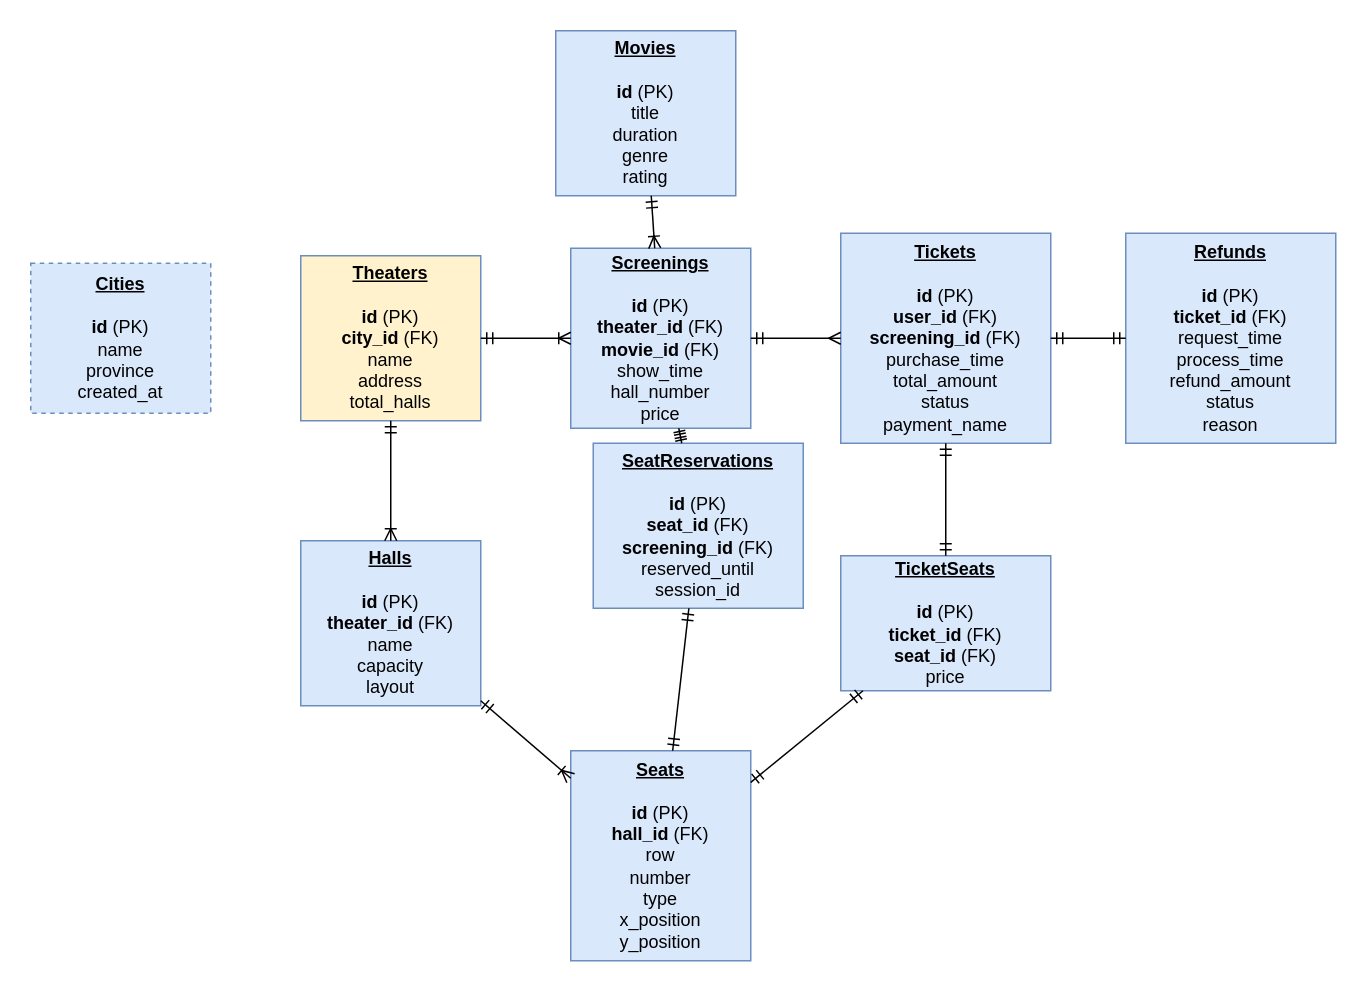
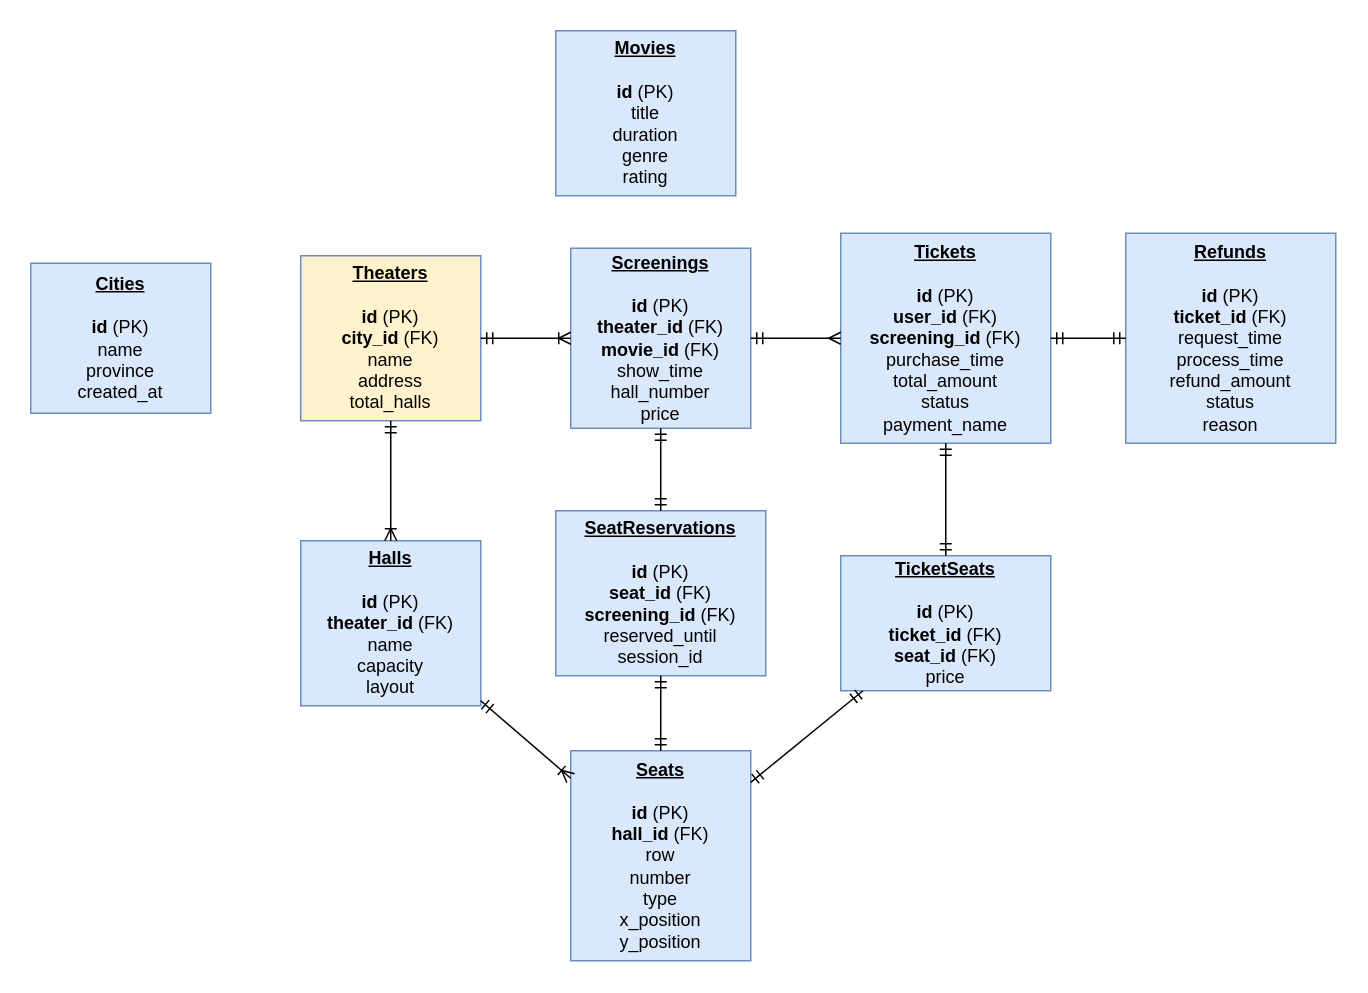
(653, 222) -> none
(121, 338) -> (121, 338)
(698, 526) -> (661, 593)
